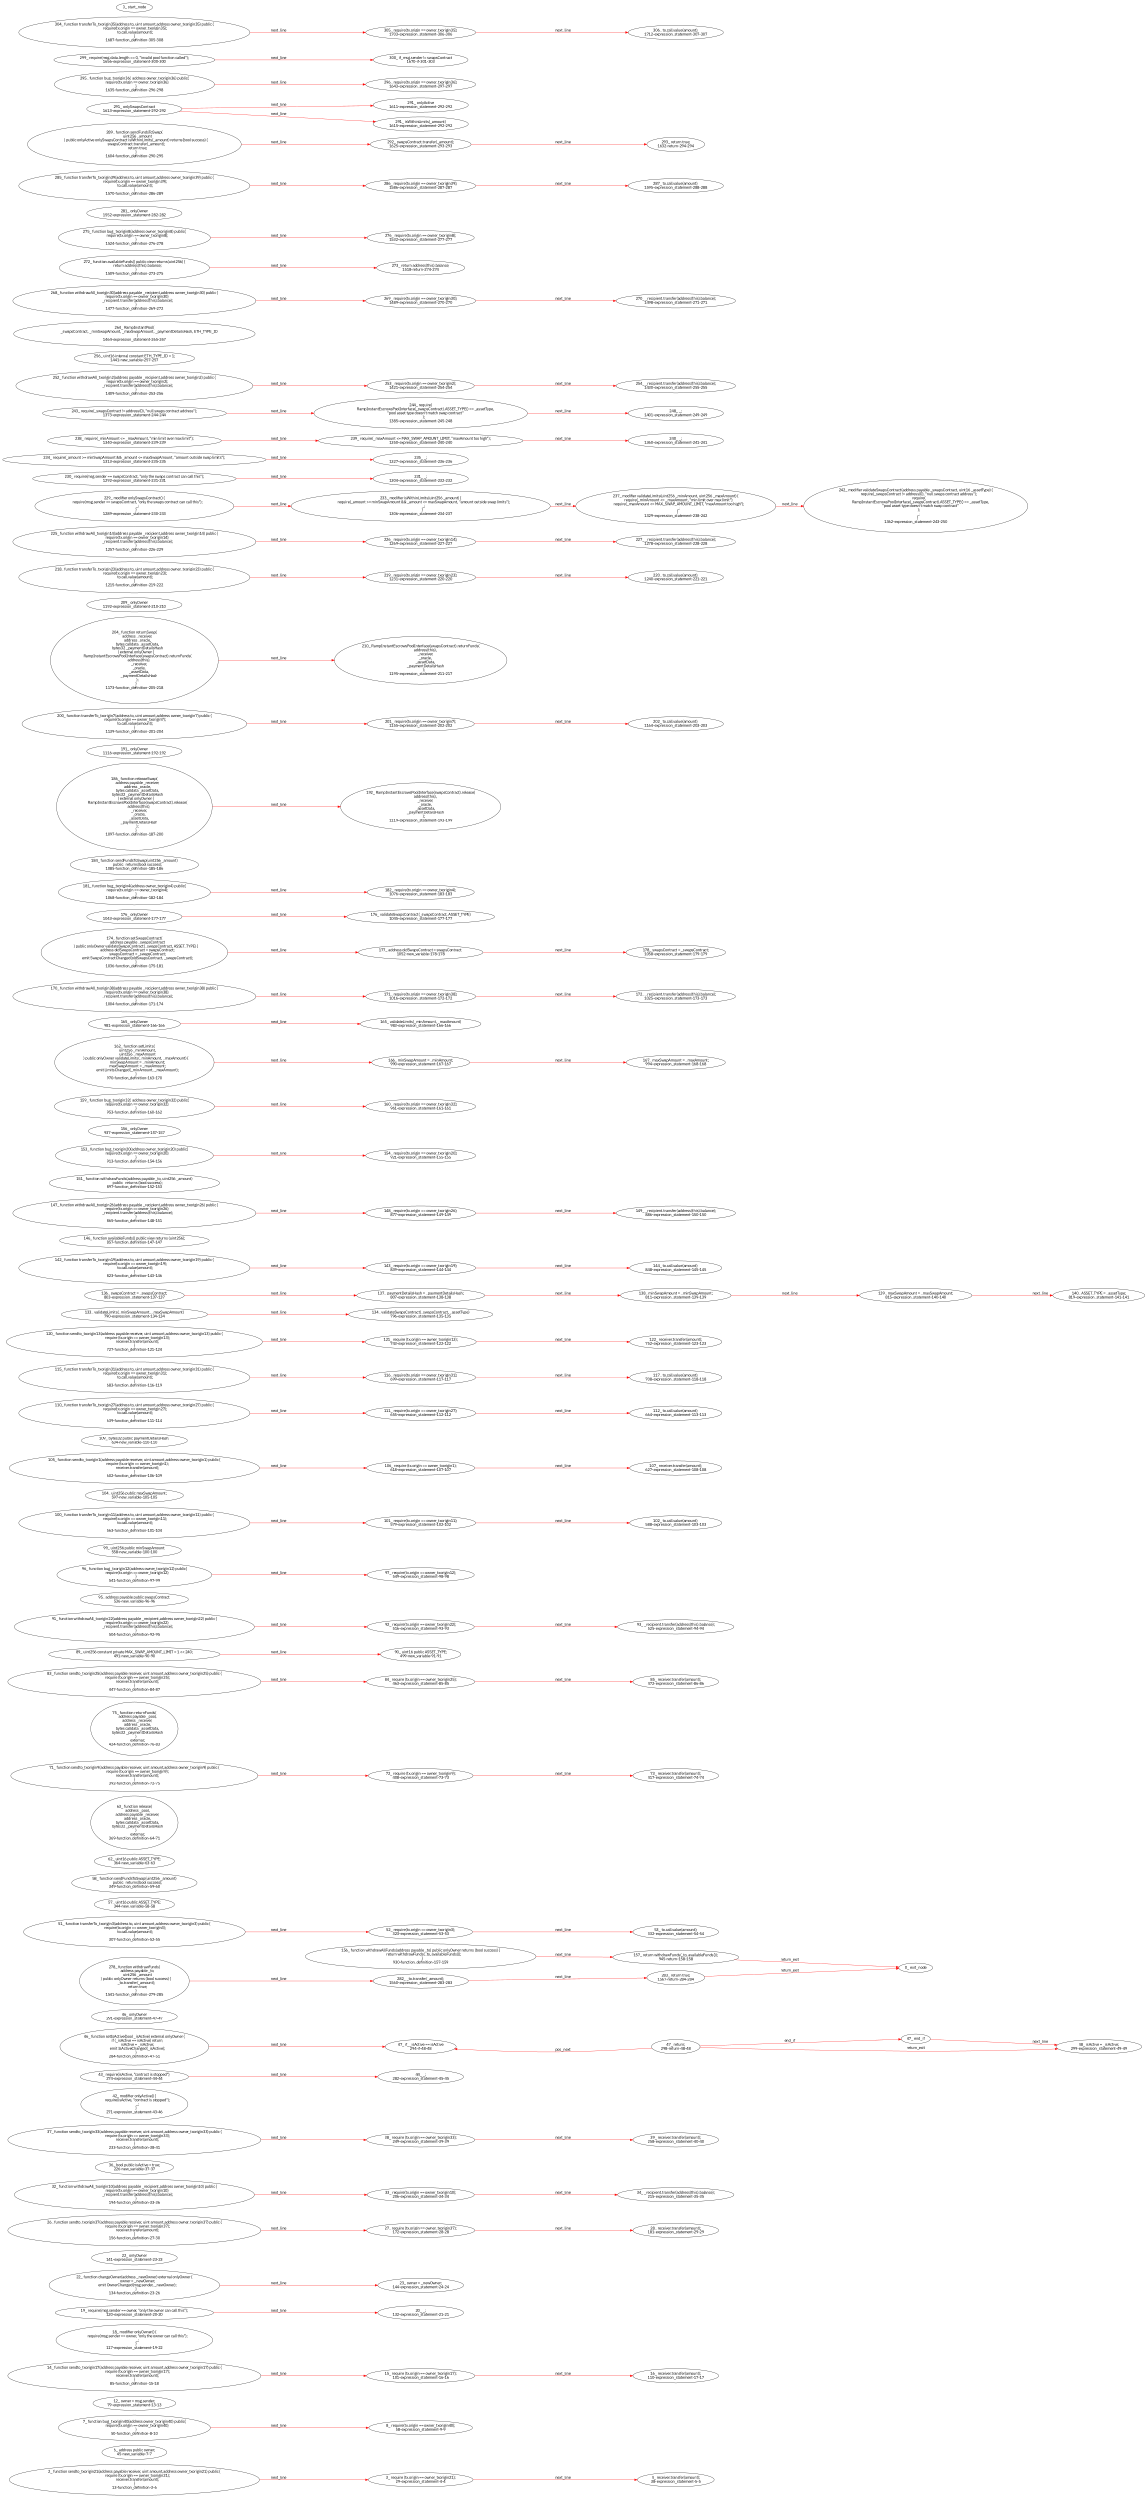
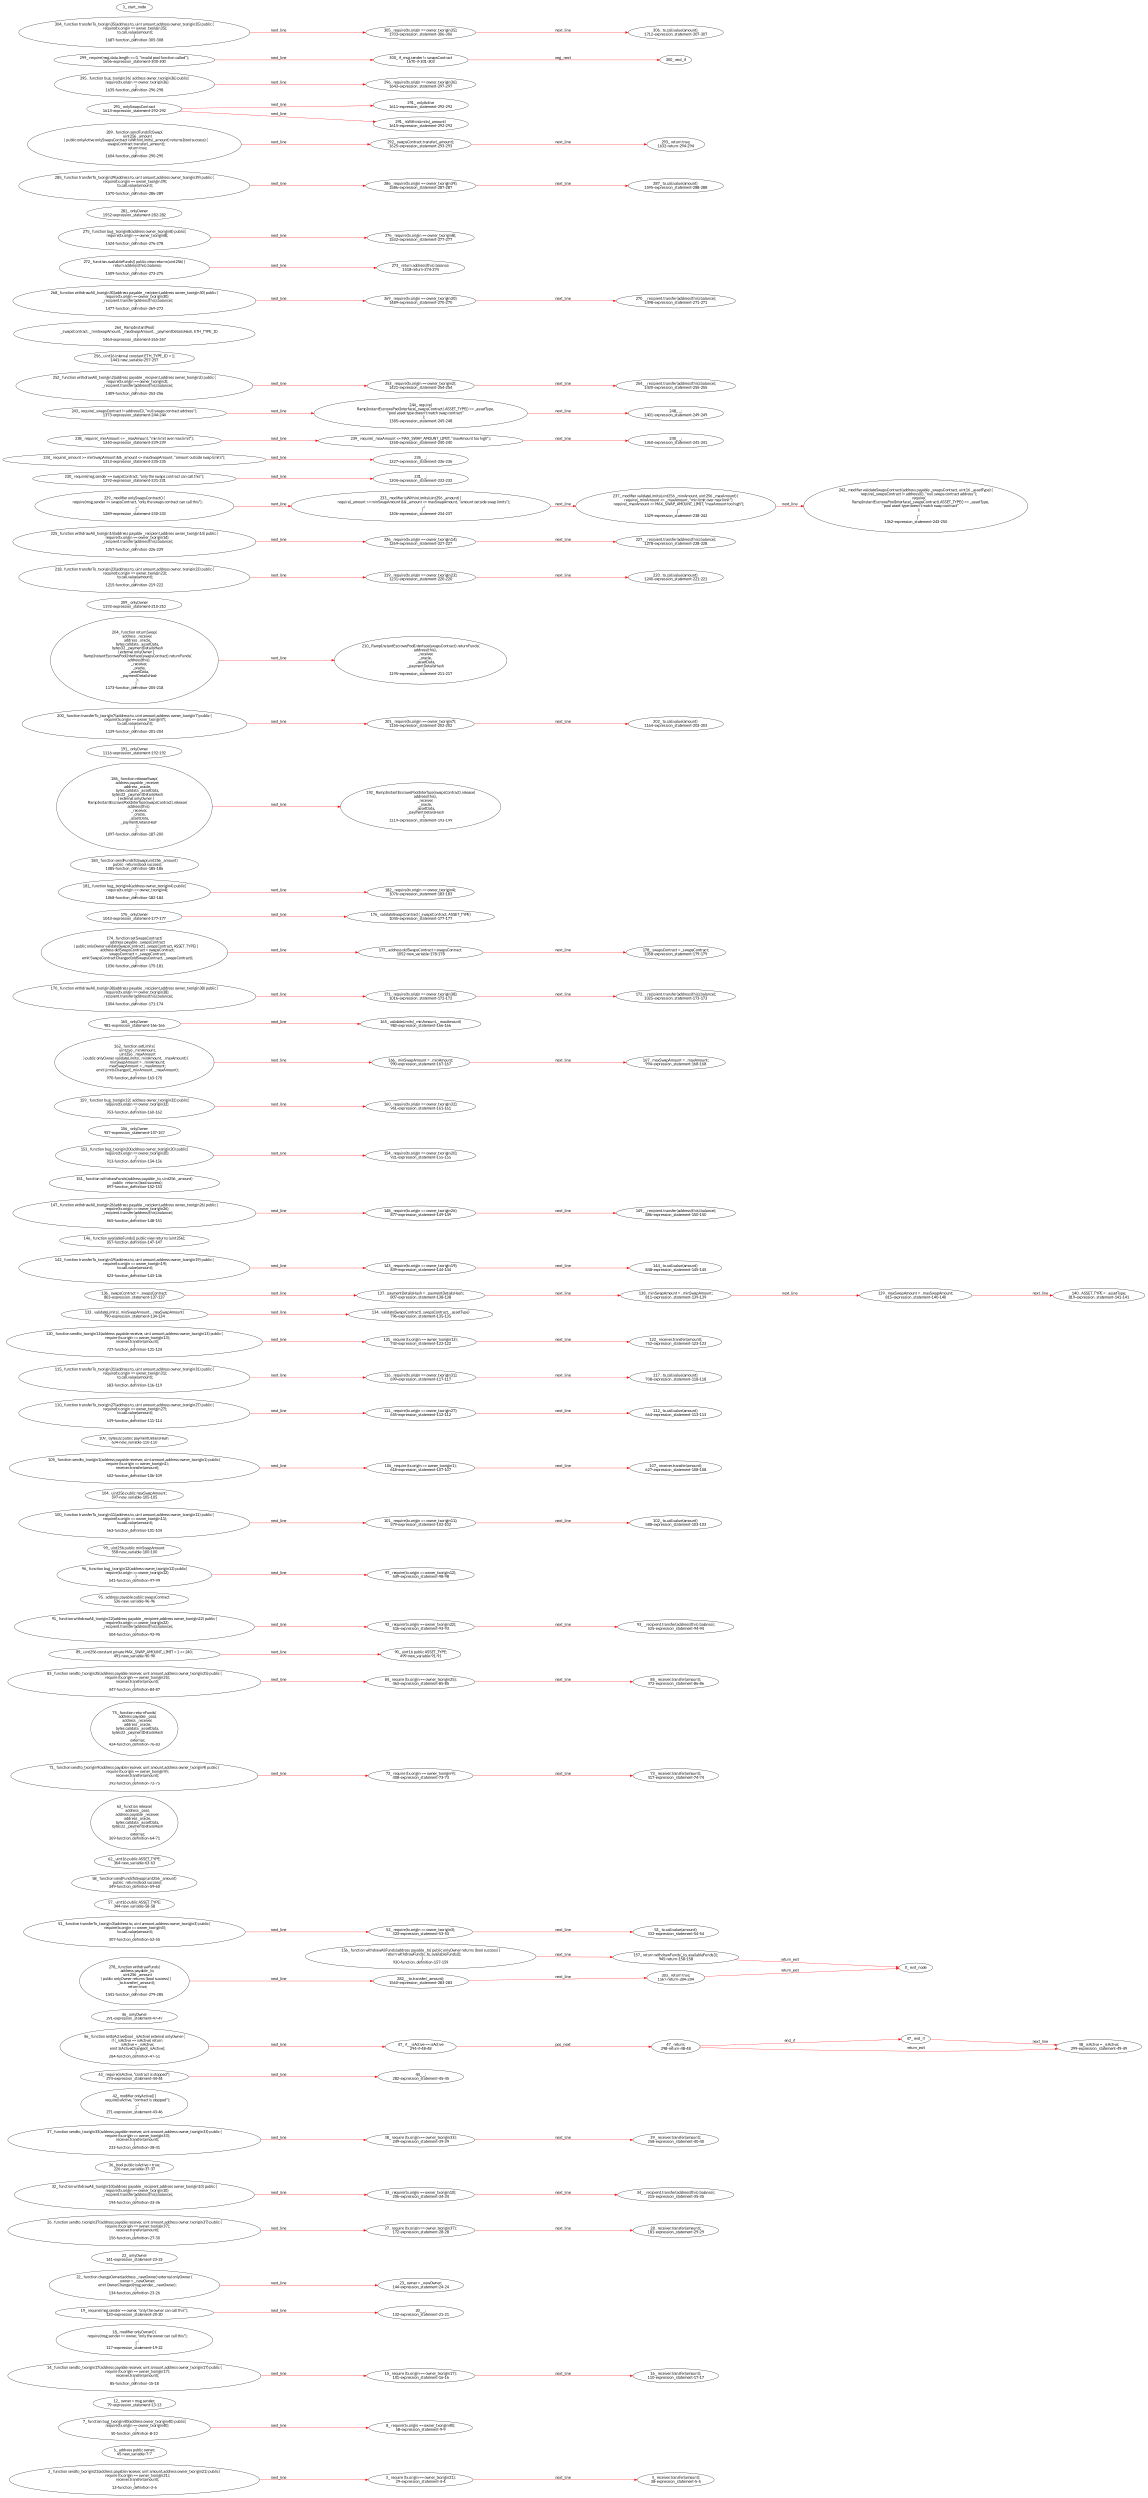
none -> (676, 60)
(555, 2052) -> (552, 2047)
